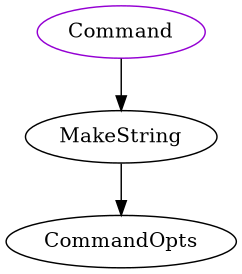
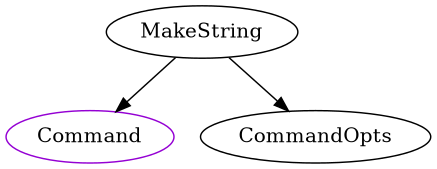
(121, 77) -> (151, 80)
